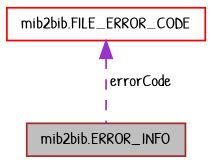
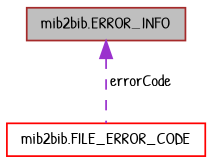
(106, 91) -> (106, 91)
